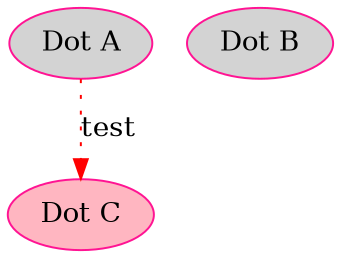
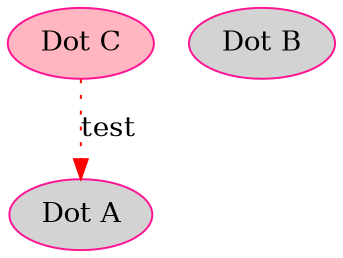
(81, 119) -> (81, 119)
